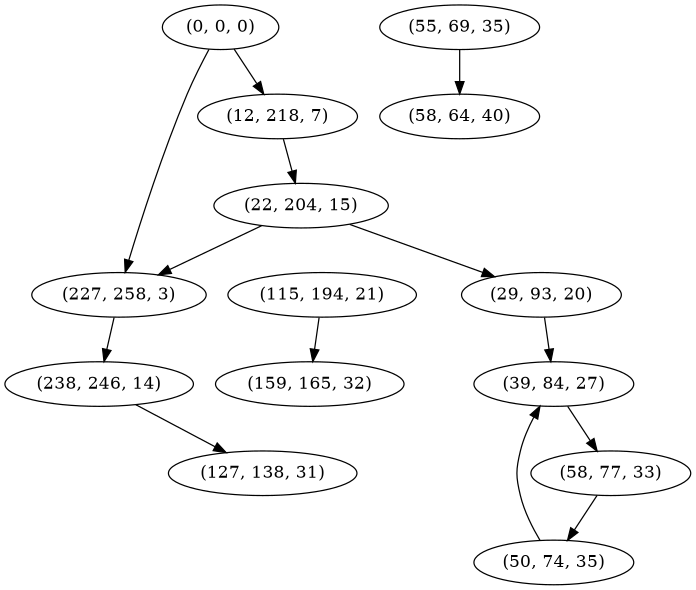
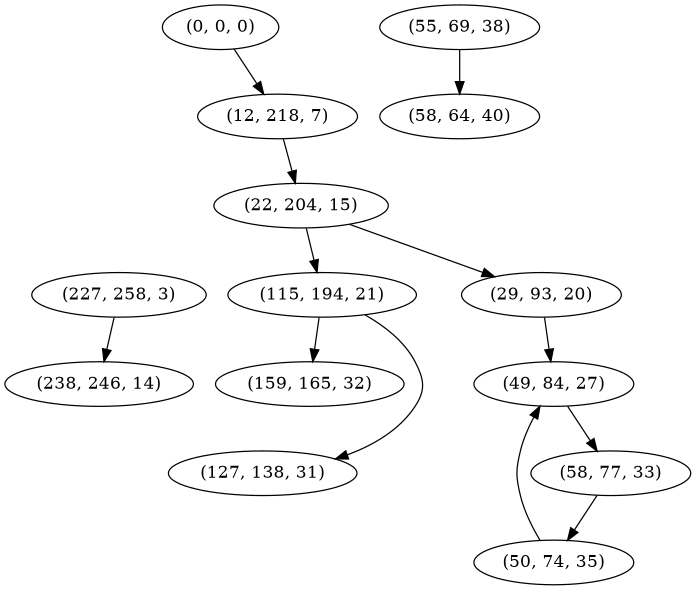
(460, 27) -> (460, 27)
(164, 153) -> none
(216, 248) -> (310, 244)
(554, 384) -> (554, 384)
(175, 426) -> (422, 392)
